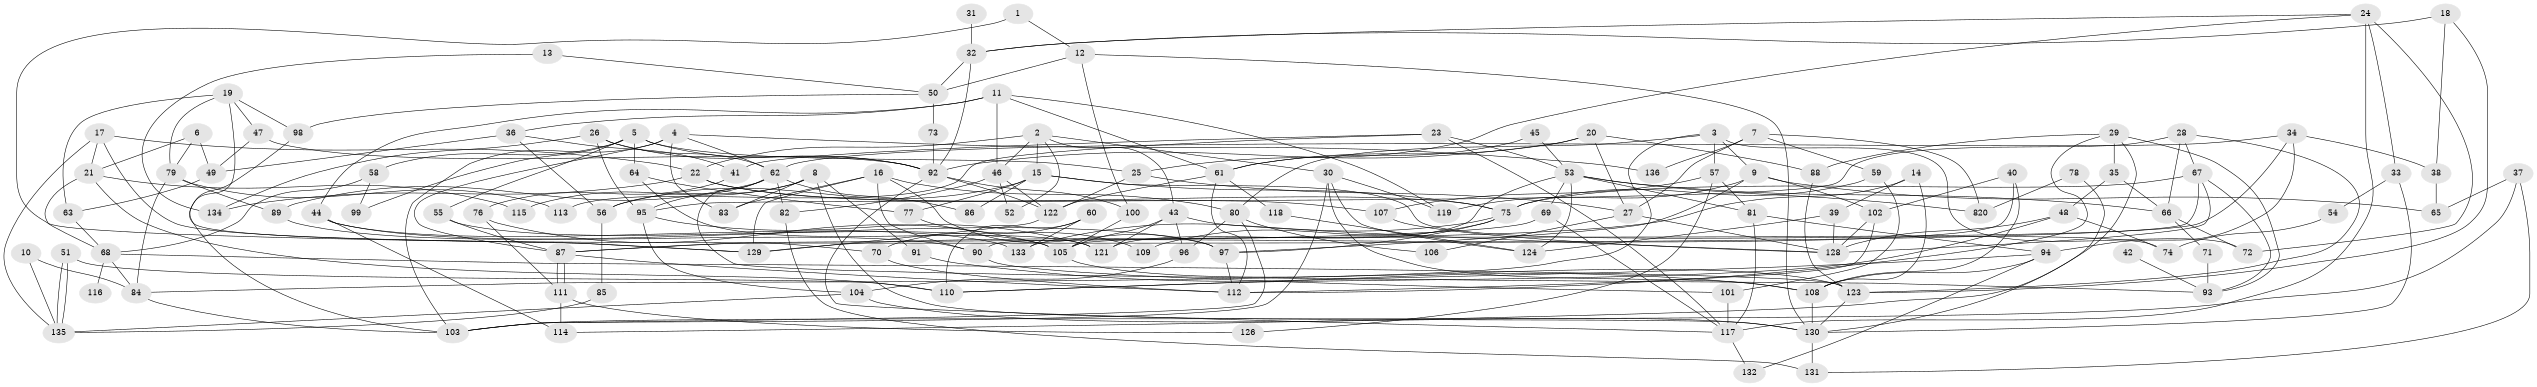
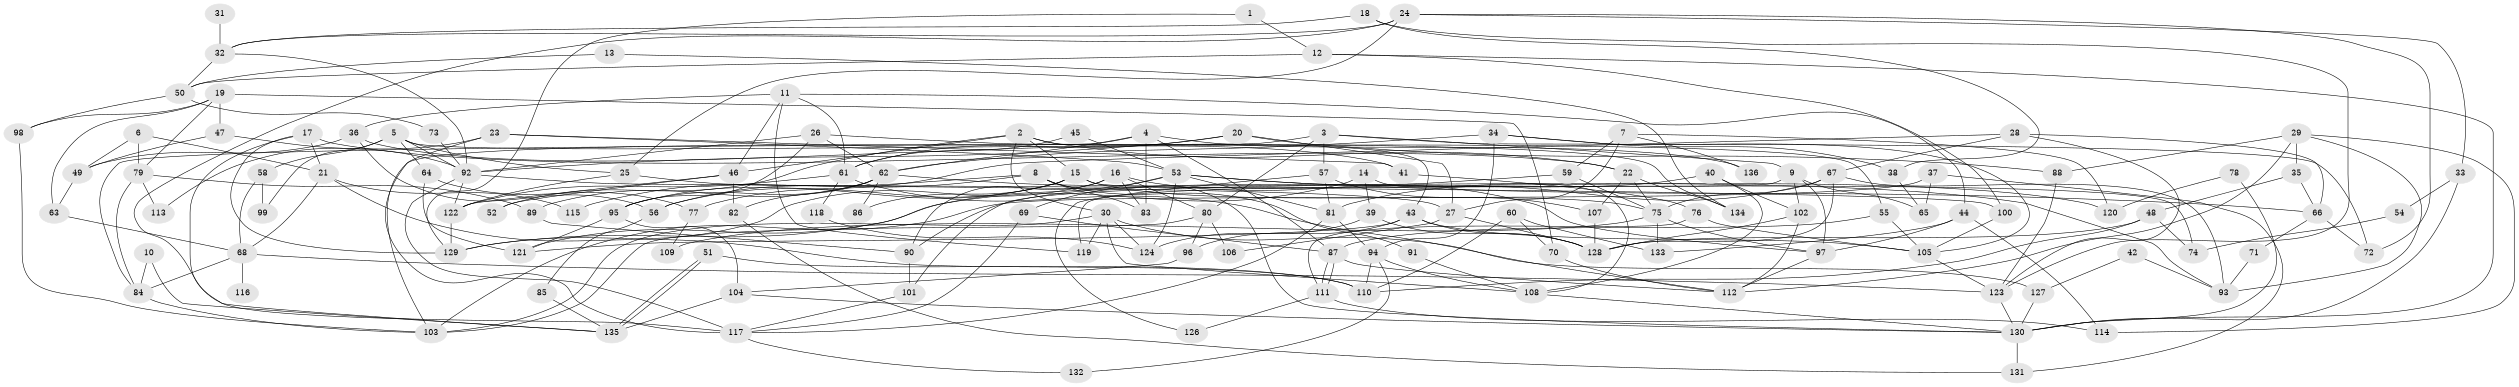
(1981, 213) -> (2110, 213)
(1403, 243) -> (1582, 193)
none -> (2038, 293)
